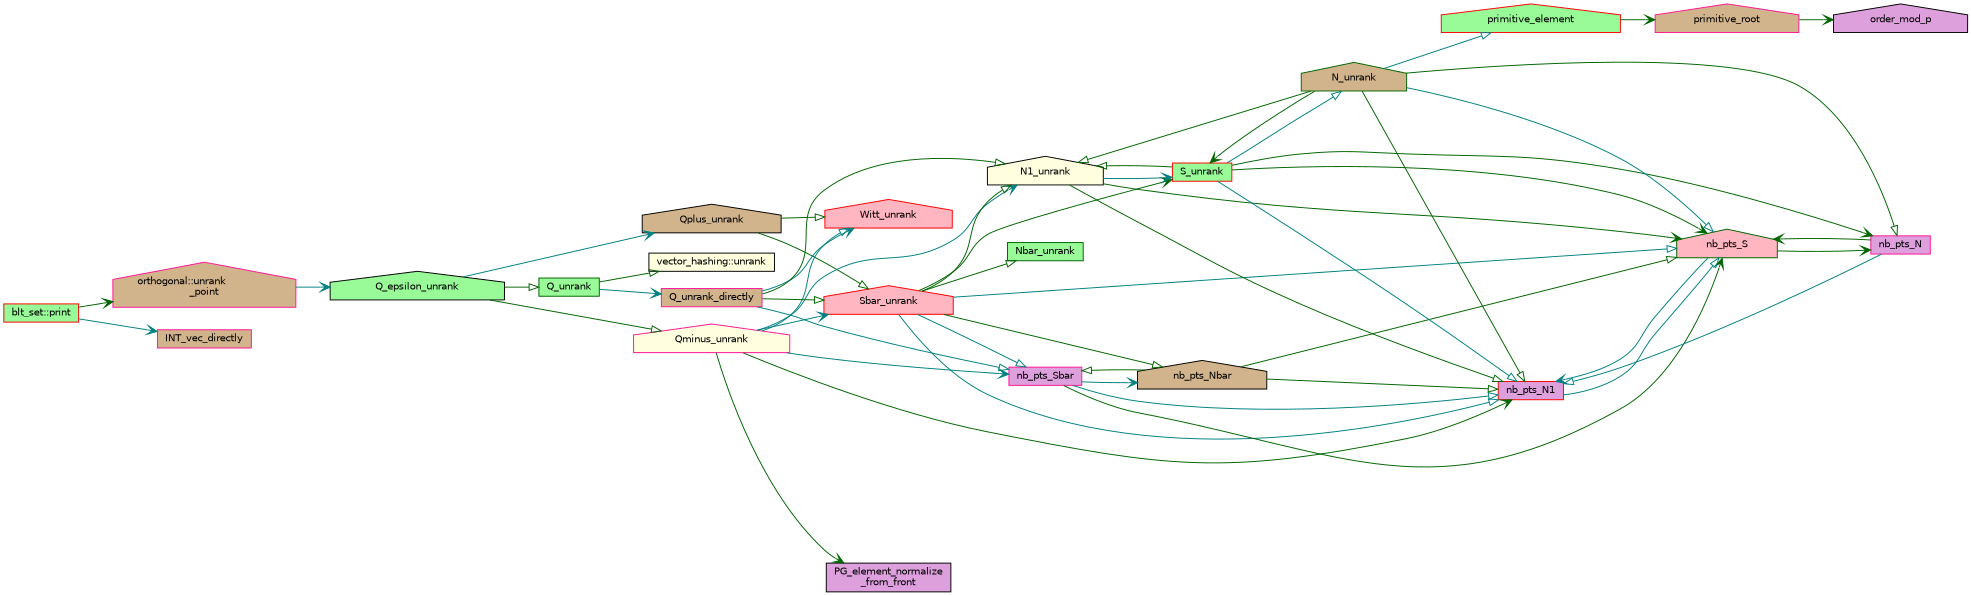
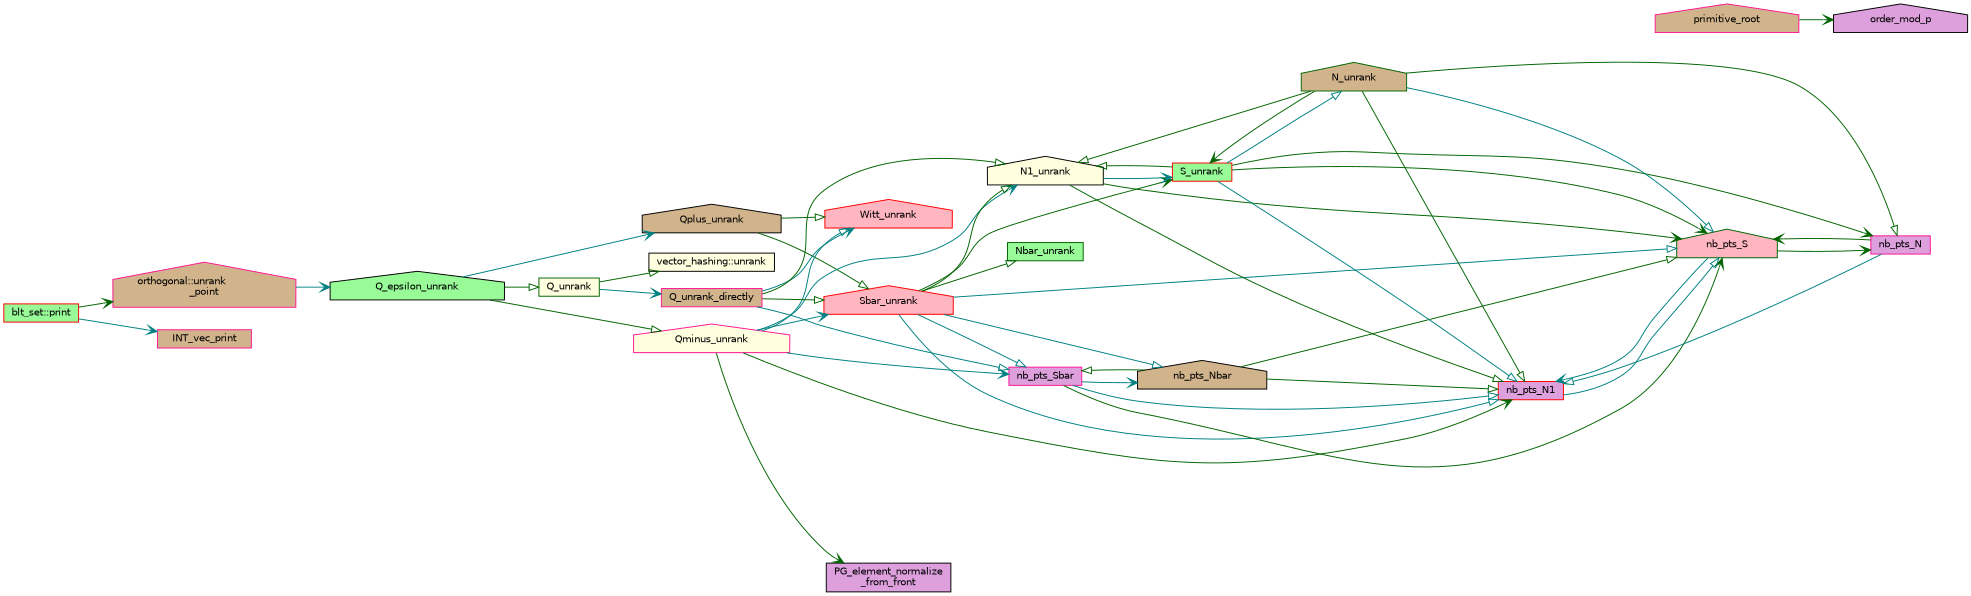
(1531, 20) -> none
(569, 287) -> (569, 287)
(204, 339) -> (204, 339)
(1048, 340) -> (1048, 340)
